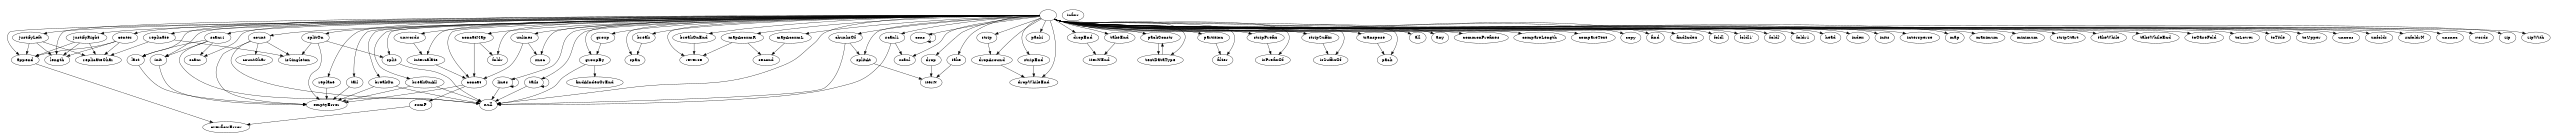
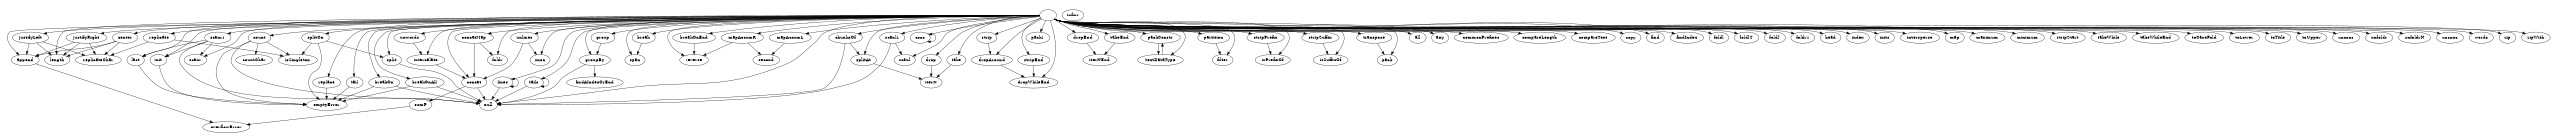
(1747, 38) -> (1747, 38)
(406, 94) -> (480, 92)
